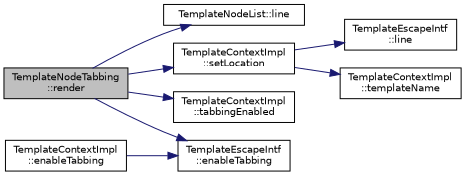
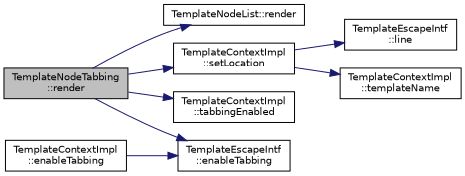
(234, 15) -> (234, 15)
